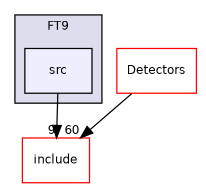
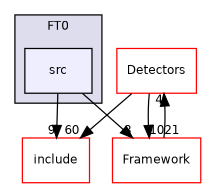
(58, 27) -> (58, 27)
none -> (157, 160)
